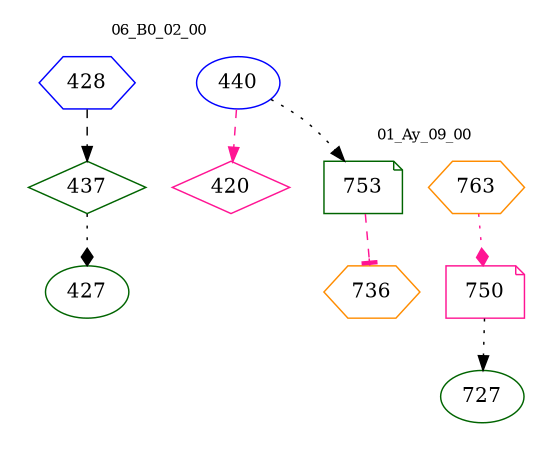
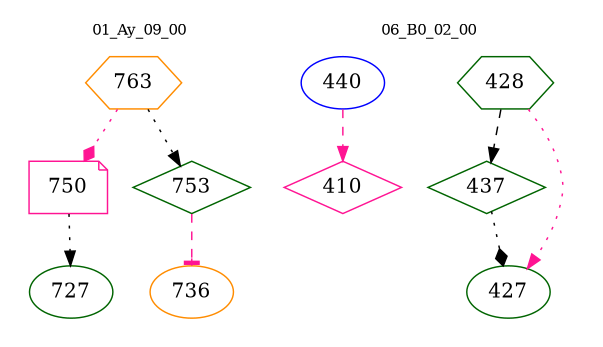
(87, 83) -> (506, 83)
(291, 111) -> (161, 131)
none -> (563, 182)
(231, 187) -> (343, 187)
(363, 187) -> (192, 187)
(372, 292) -> (192, 292)
